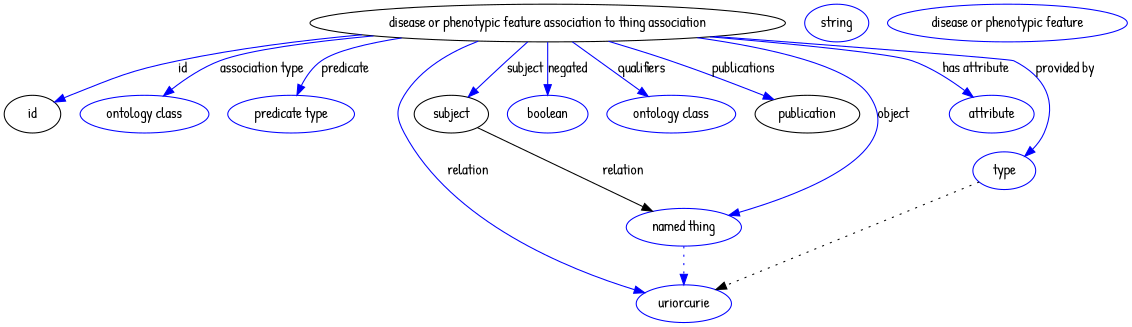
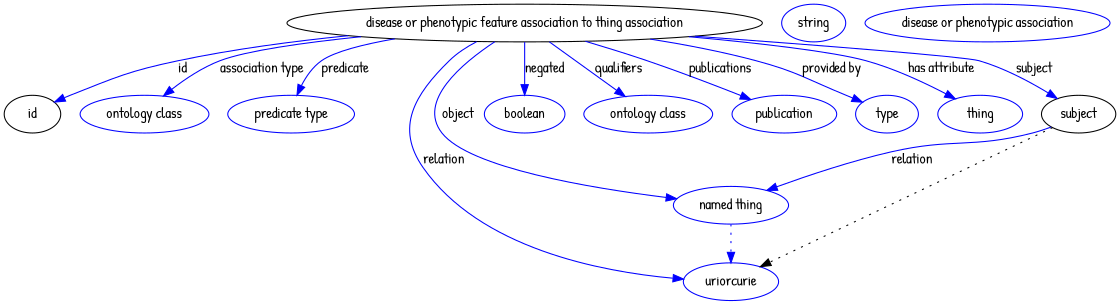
(1007, 23) -> (988, 23)
(807, 114) -> (784, 114)
(992, 114) -> (980, 114)
(560, 167) -> (912, 148)
(852, 234) -> (911, 195)
